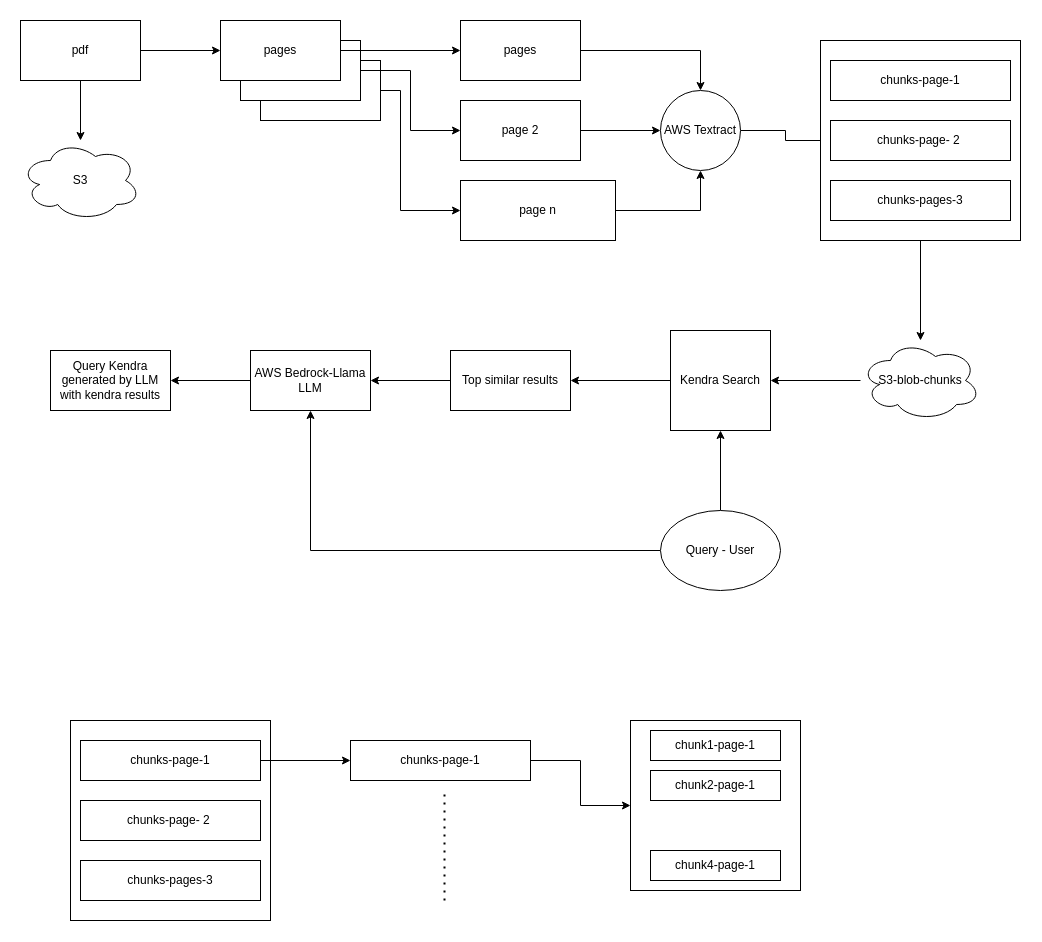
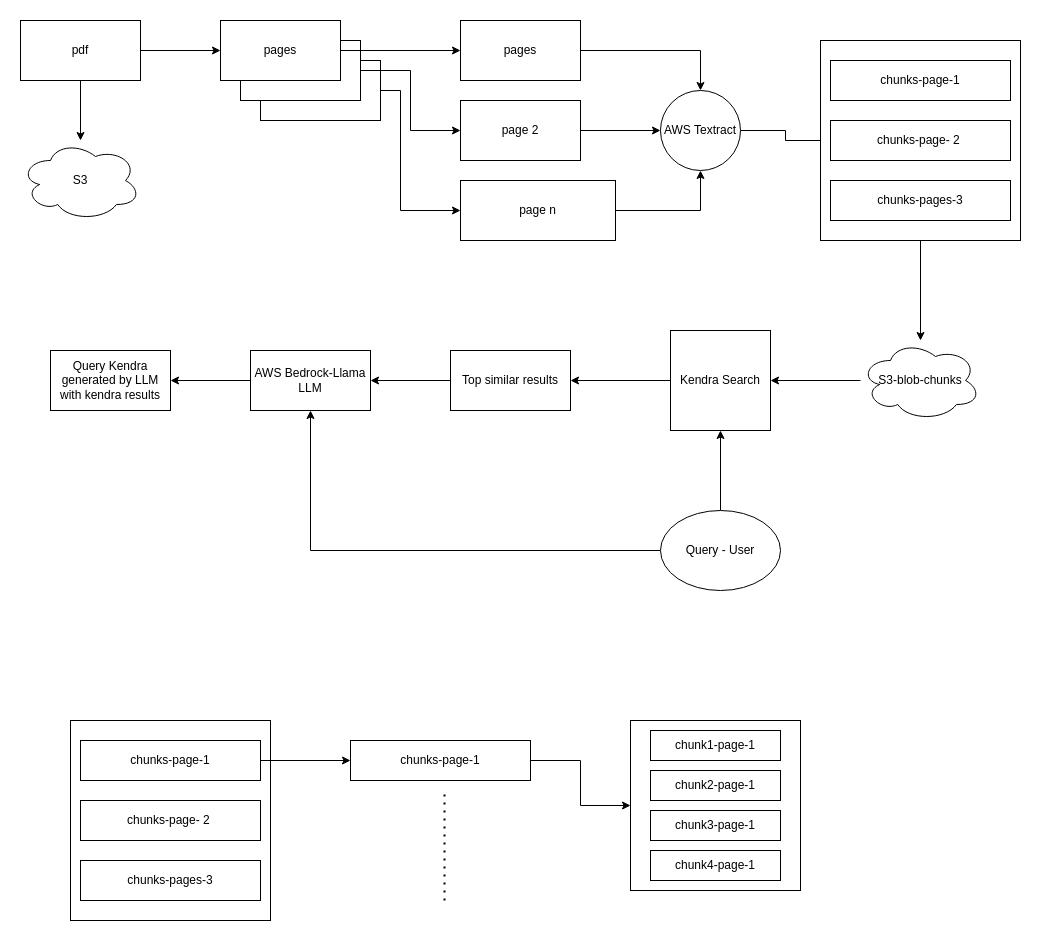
none -> (716, 826)
